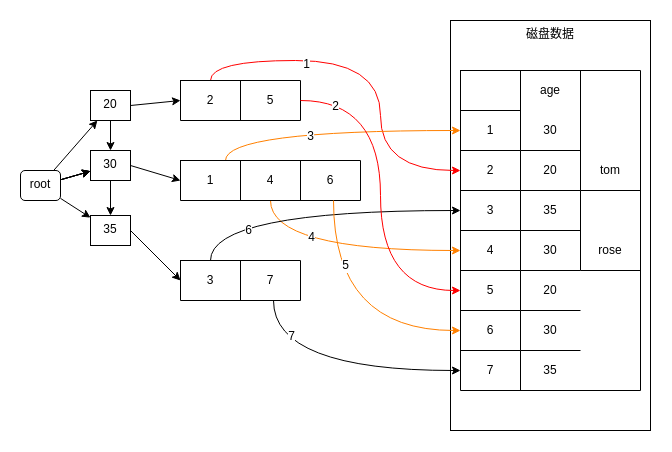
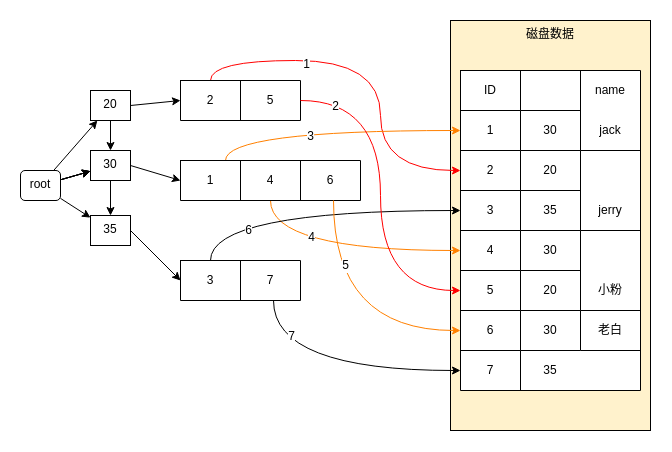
(551, 35) -> (551, 35)
none -> (491, 91)
(551, 91) -> none
none -> (611, 91)
none -> (611, 131)
(611, 171) -> none
none -> (611, 211)
(611, 251) -> none
none -> (611, 291)
none -> (611, 331)
